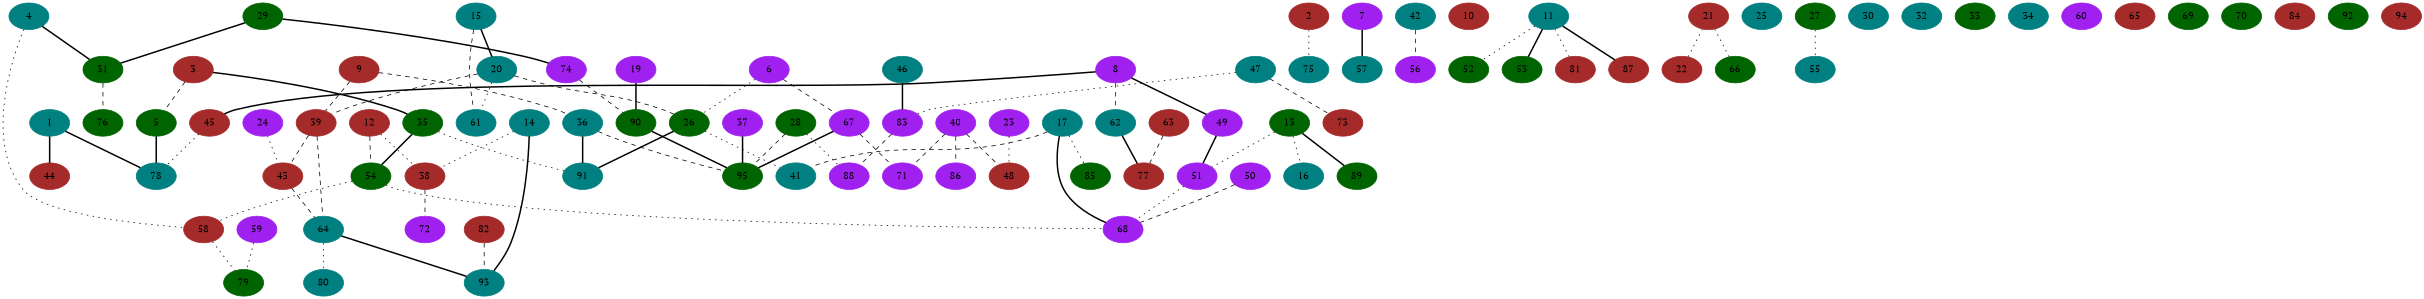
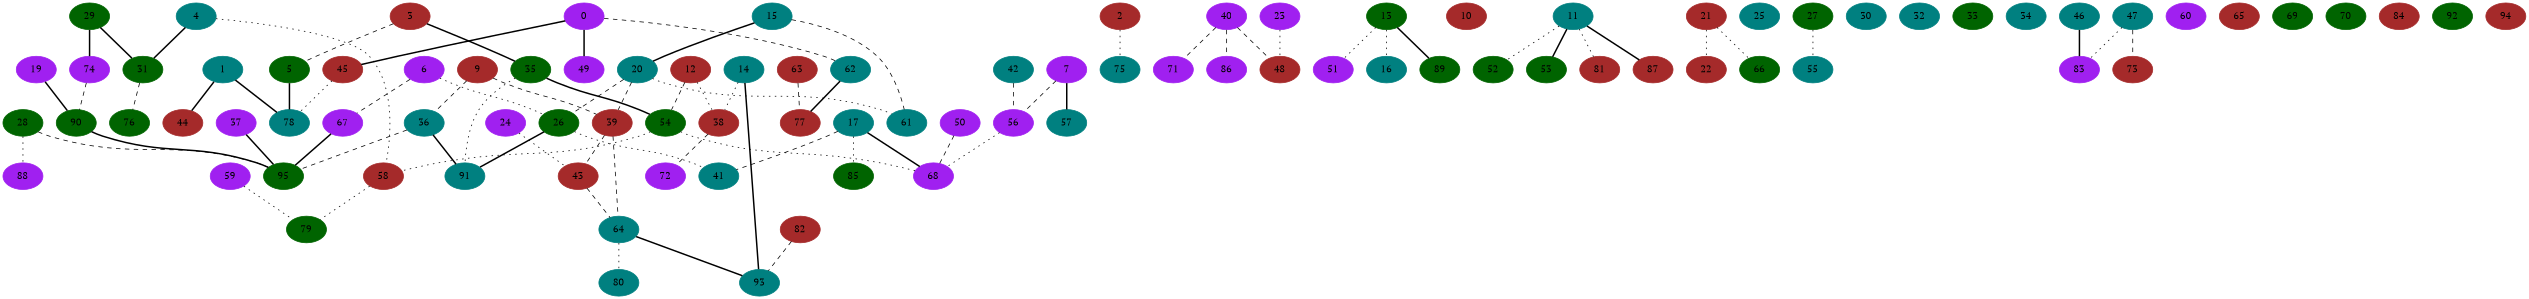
(1116, 70) -> (584, 16)
none -> (1040, 96)
(873, 146) -> none
(879, 146) -> none
(1210, 149) -> none
(1160, 203) -> (973, 150)
